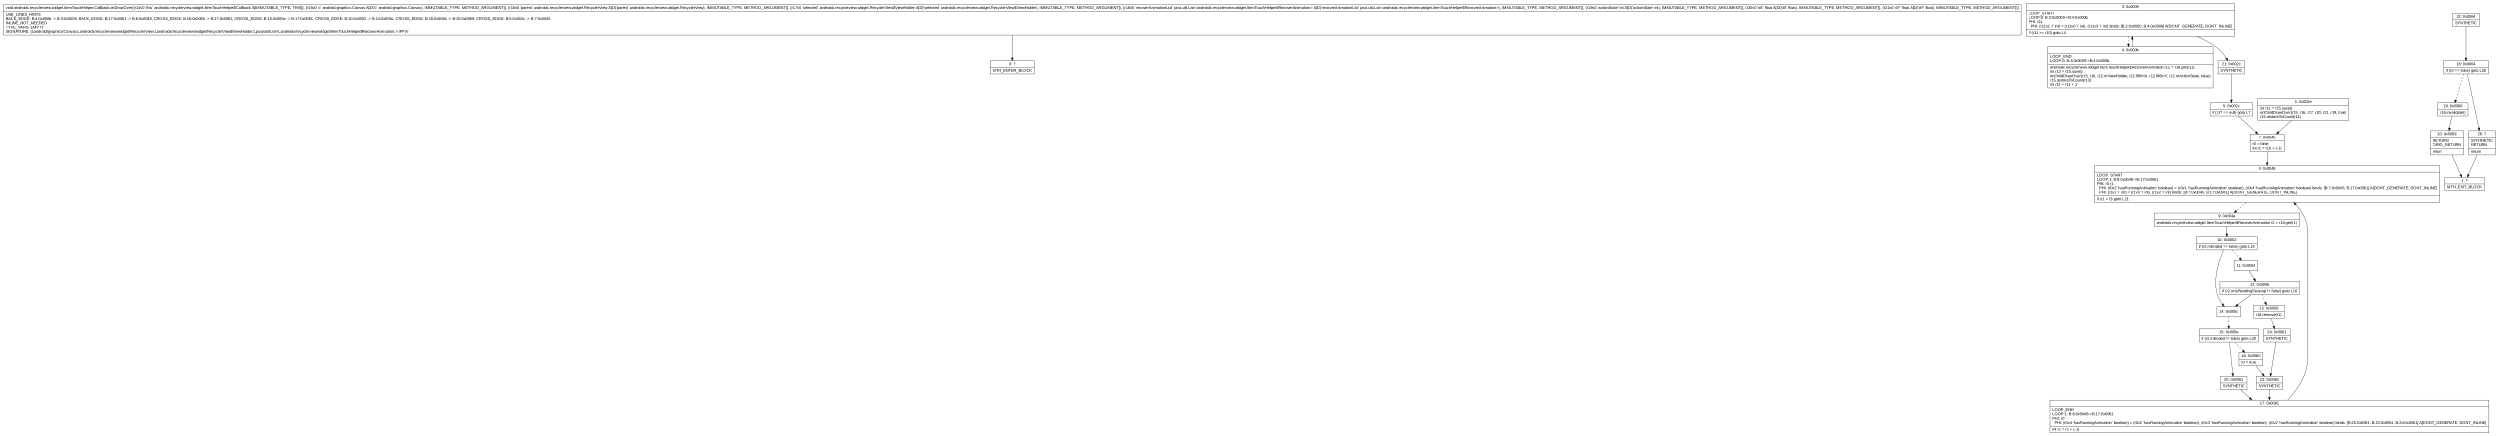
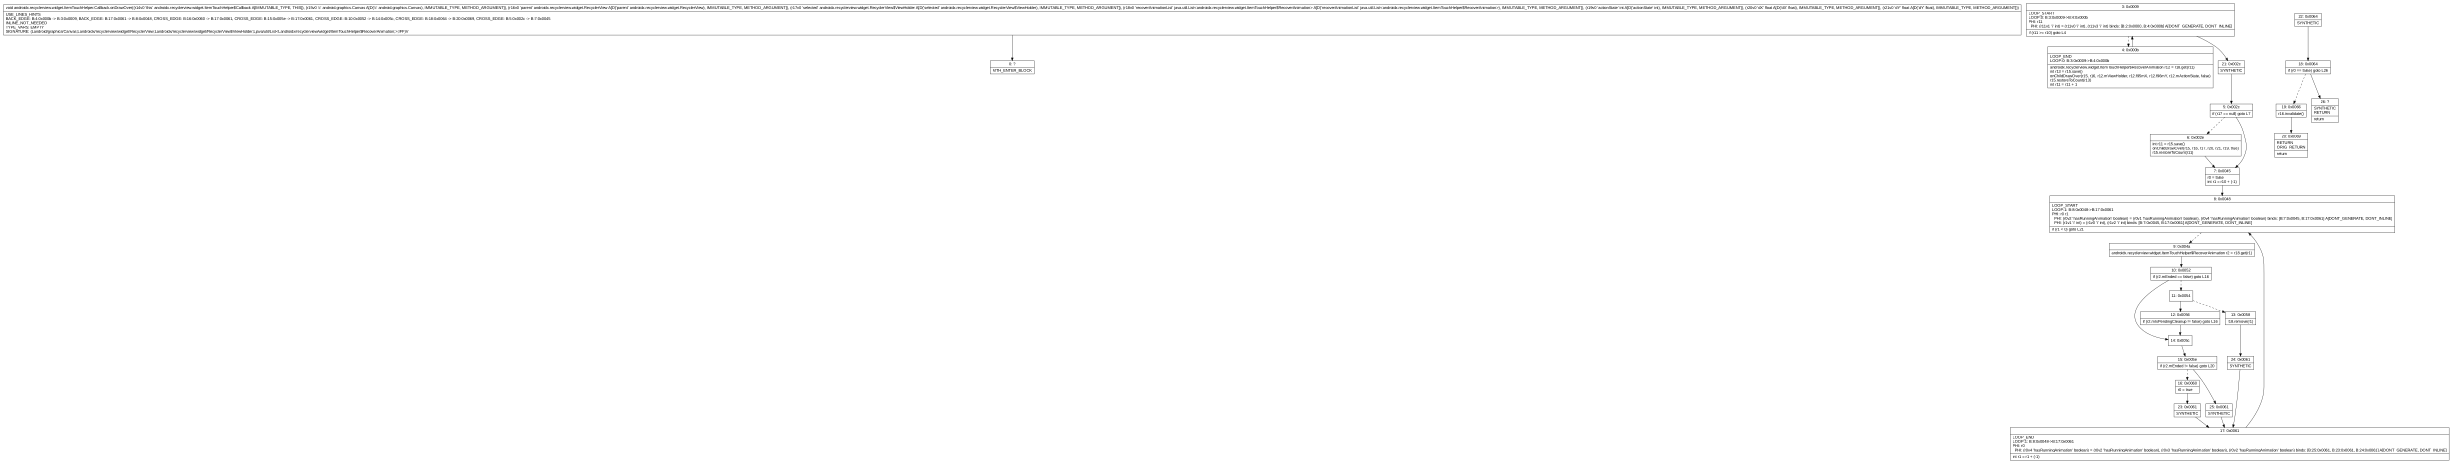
none -> (2217, 125)
(2465, 184) -> none
(2264, 298) -> (2208, 306)
(2229, 321) -> (2183, 350)
(2273, 358) -> (2237, 397)
